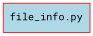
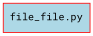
(47, 18) -> (47, 18)
